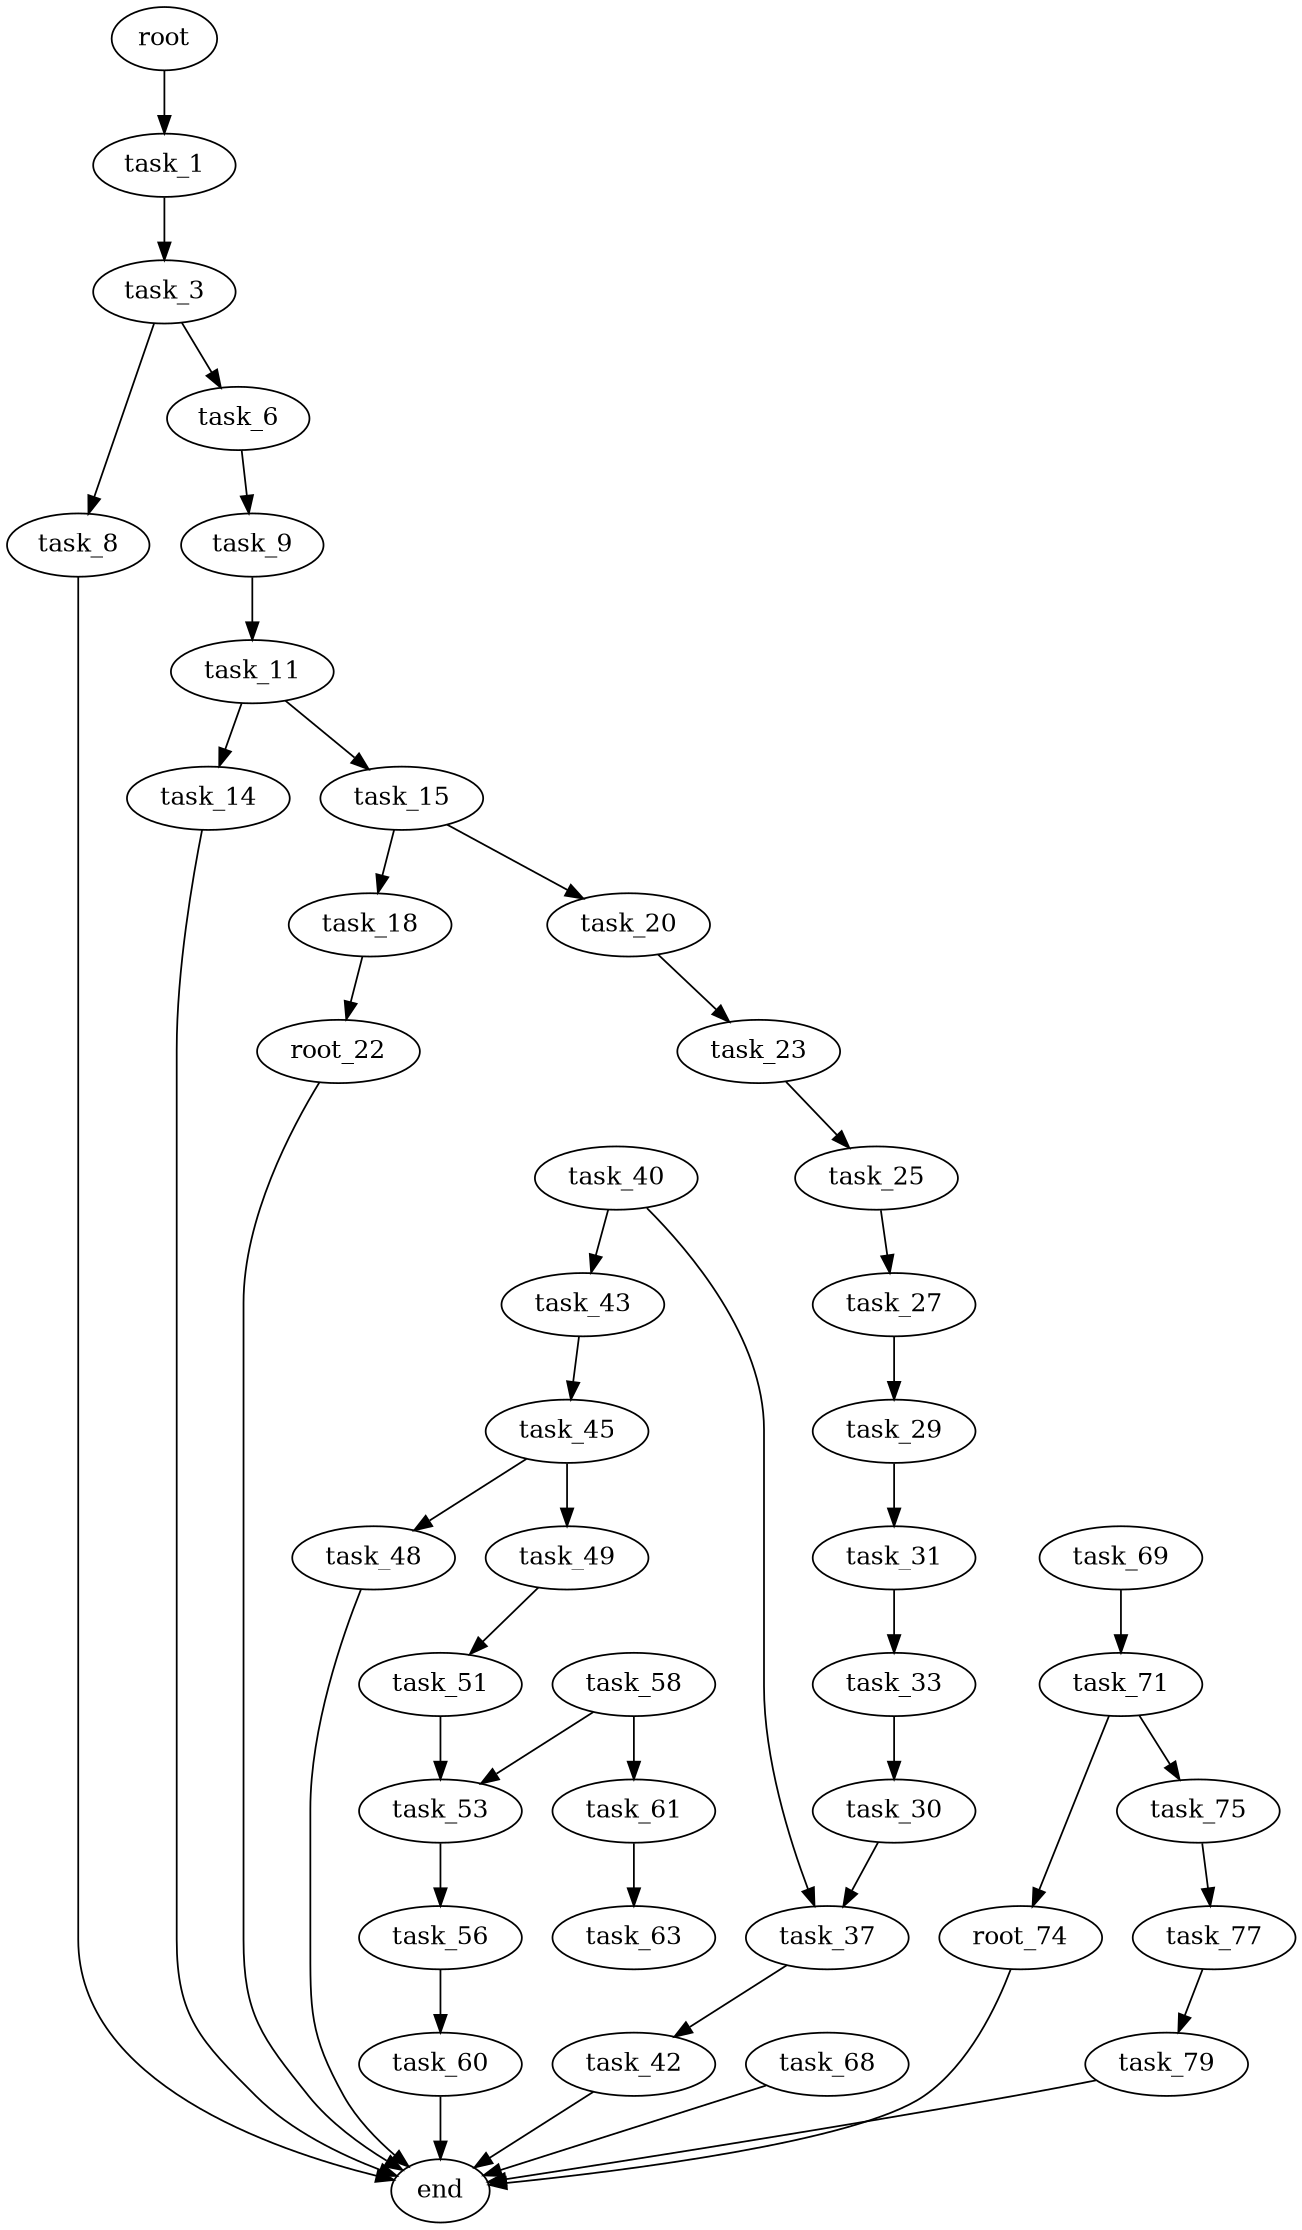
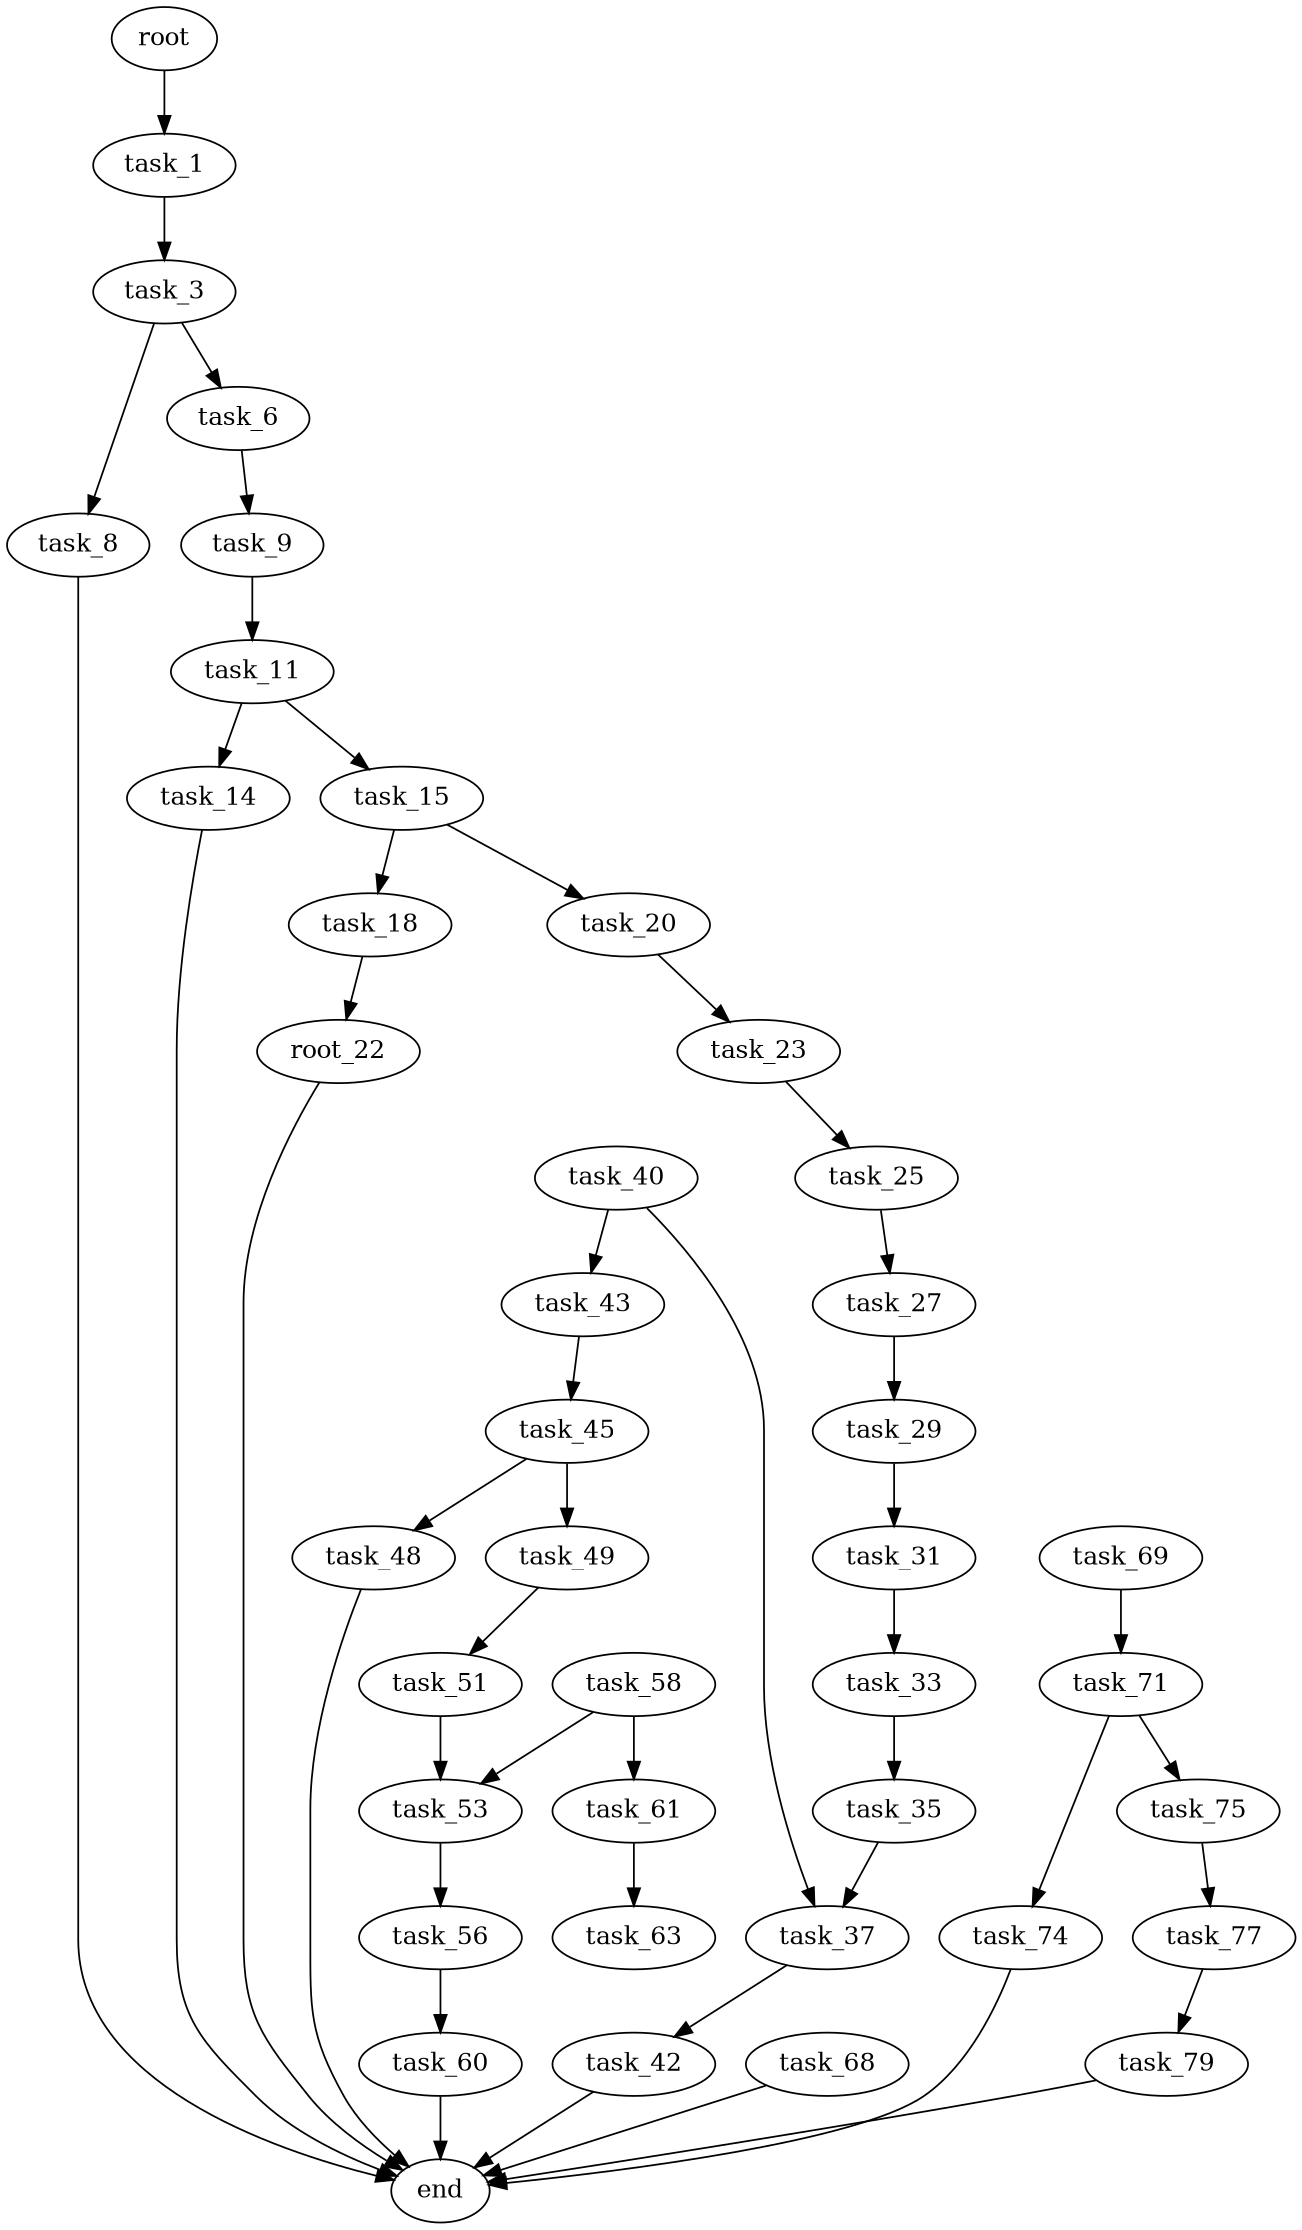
(894, 1811) -> (894, 1811)
(1021, 1938) -> (1021, 1938)
